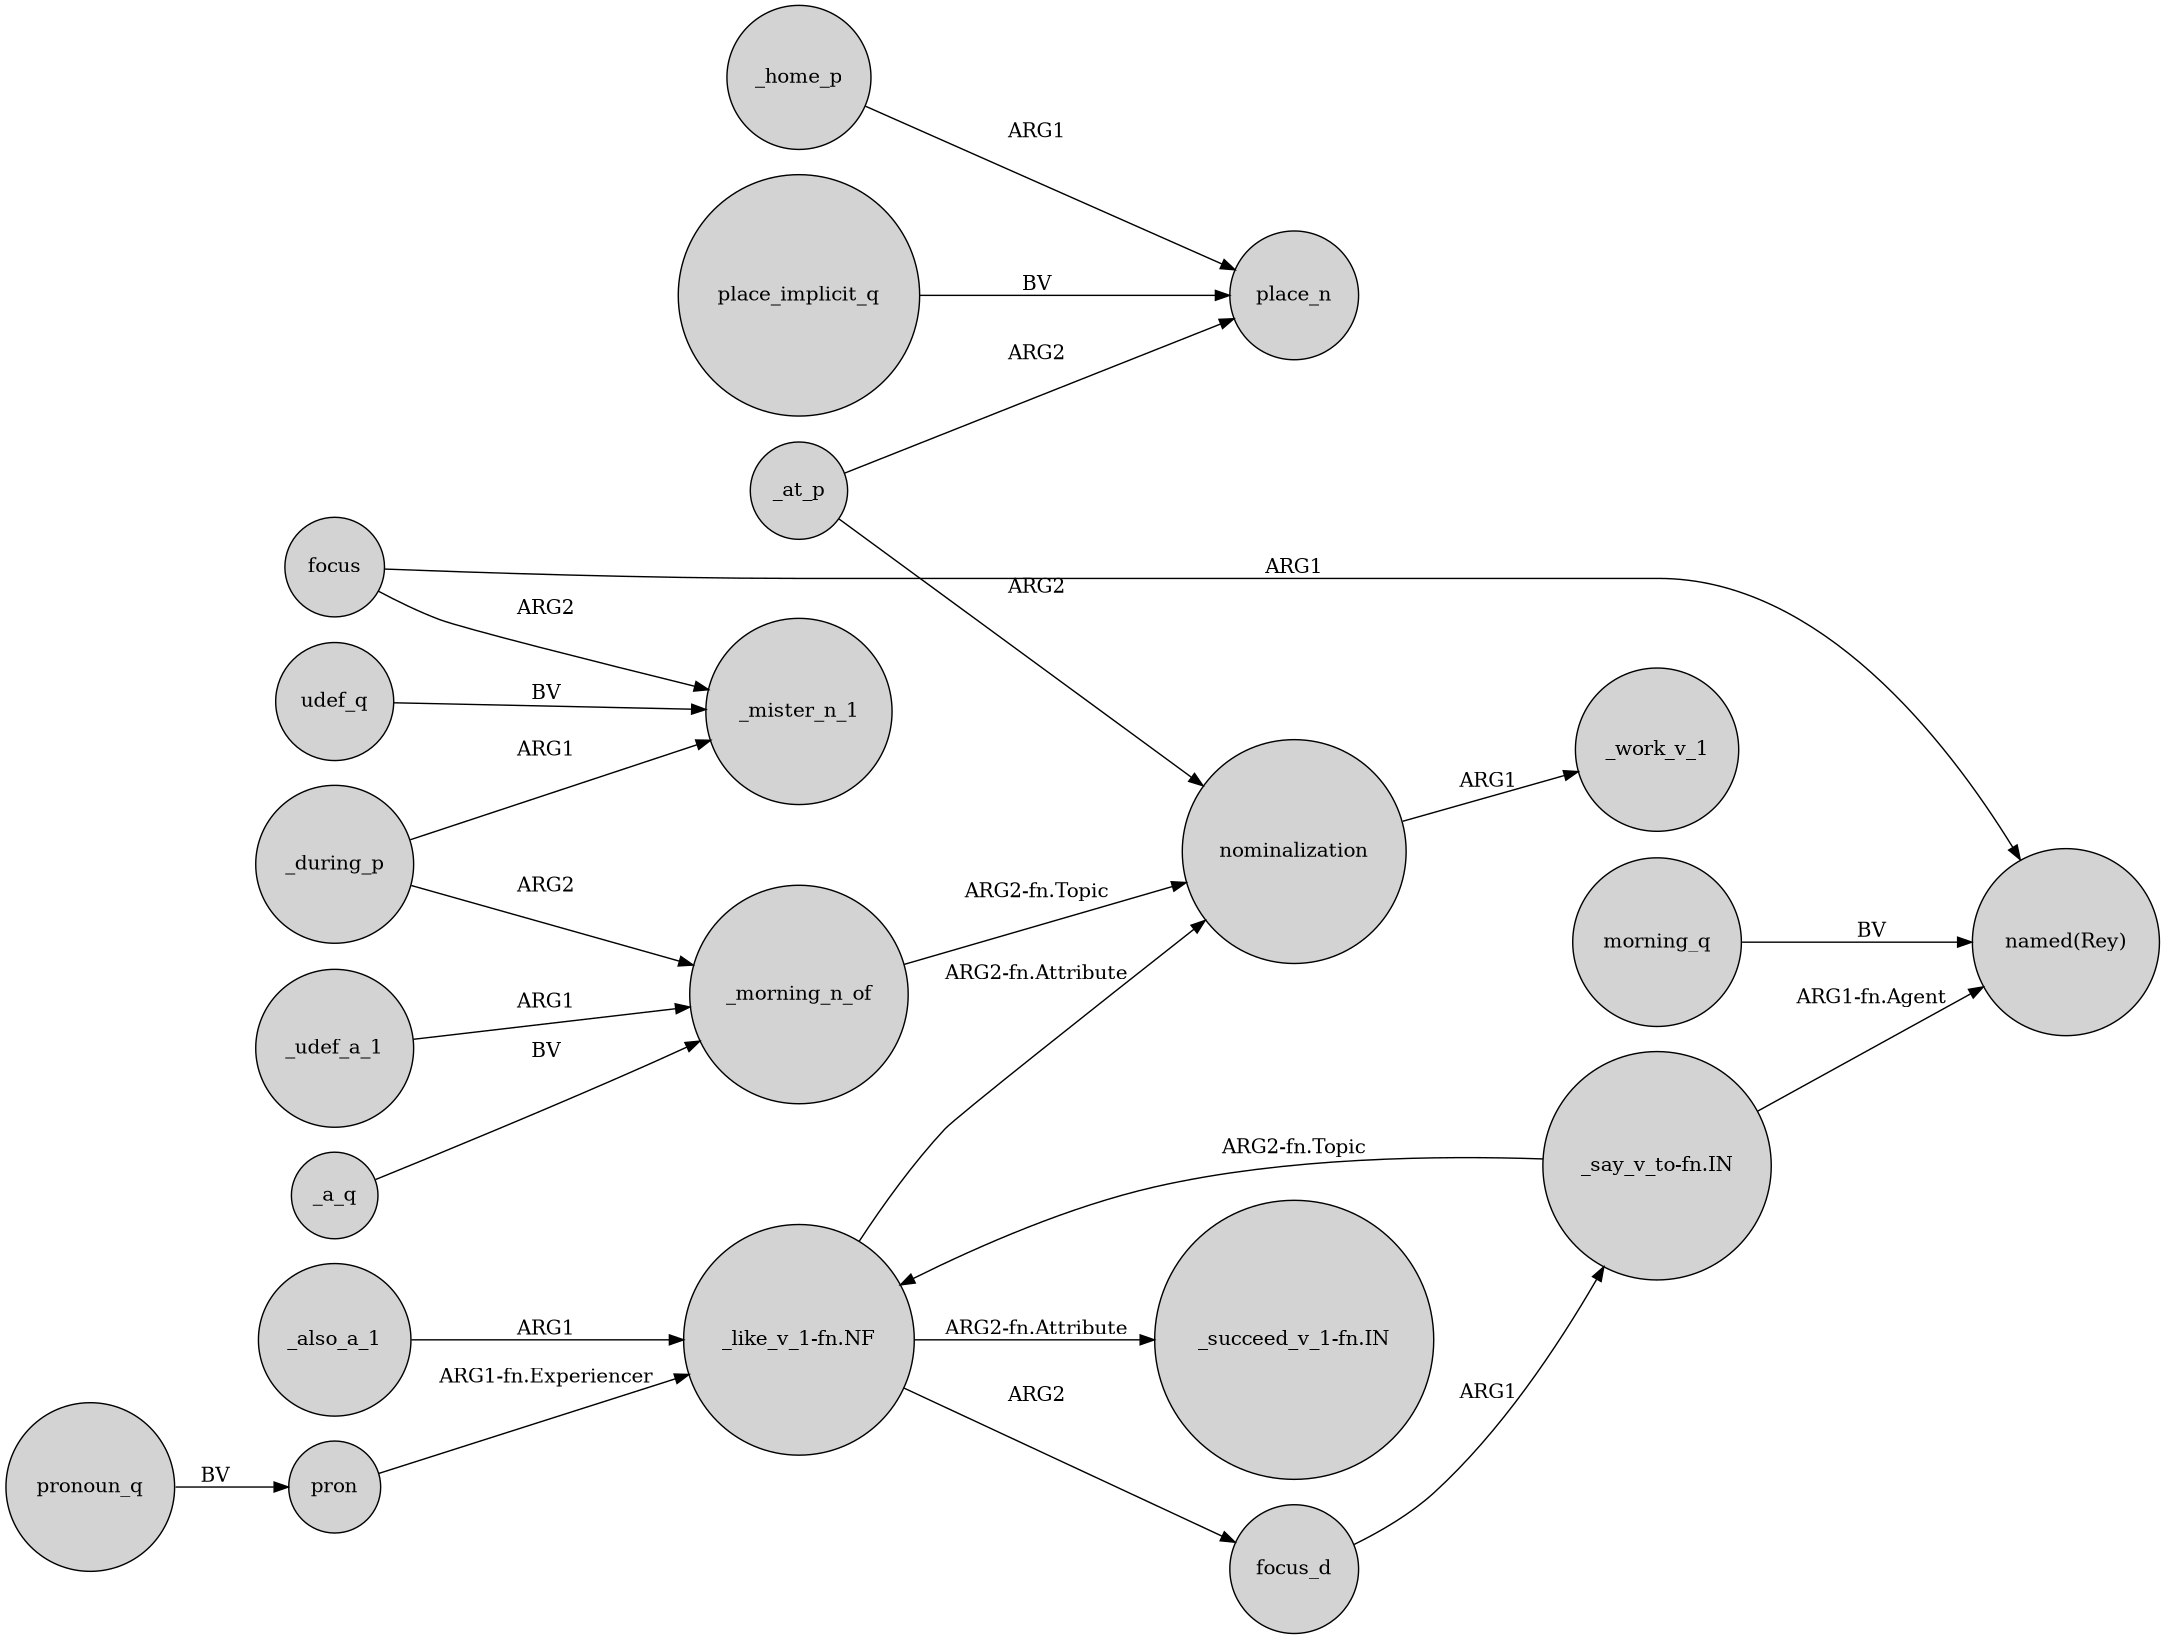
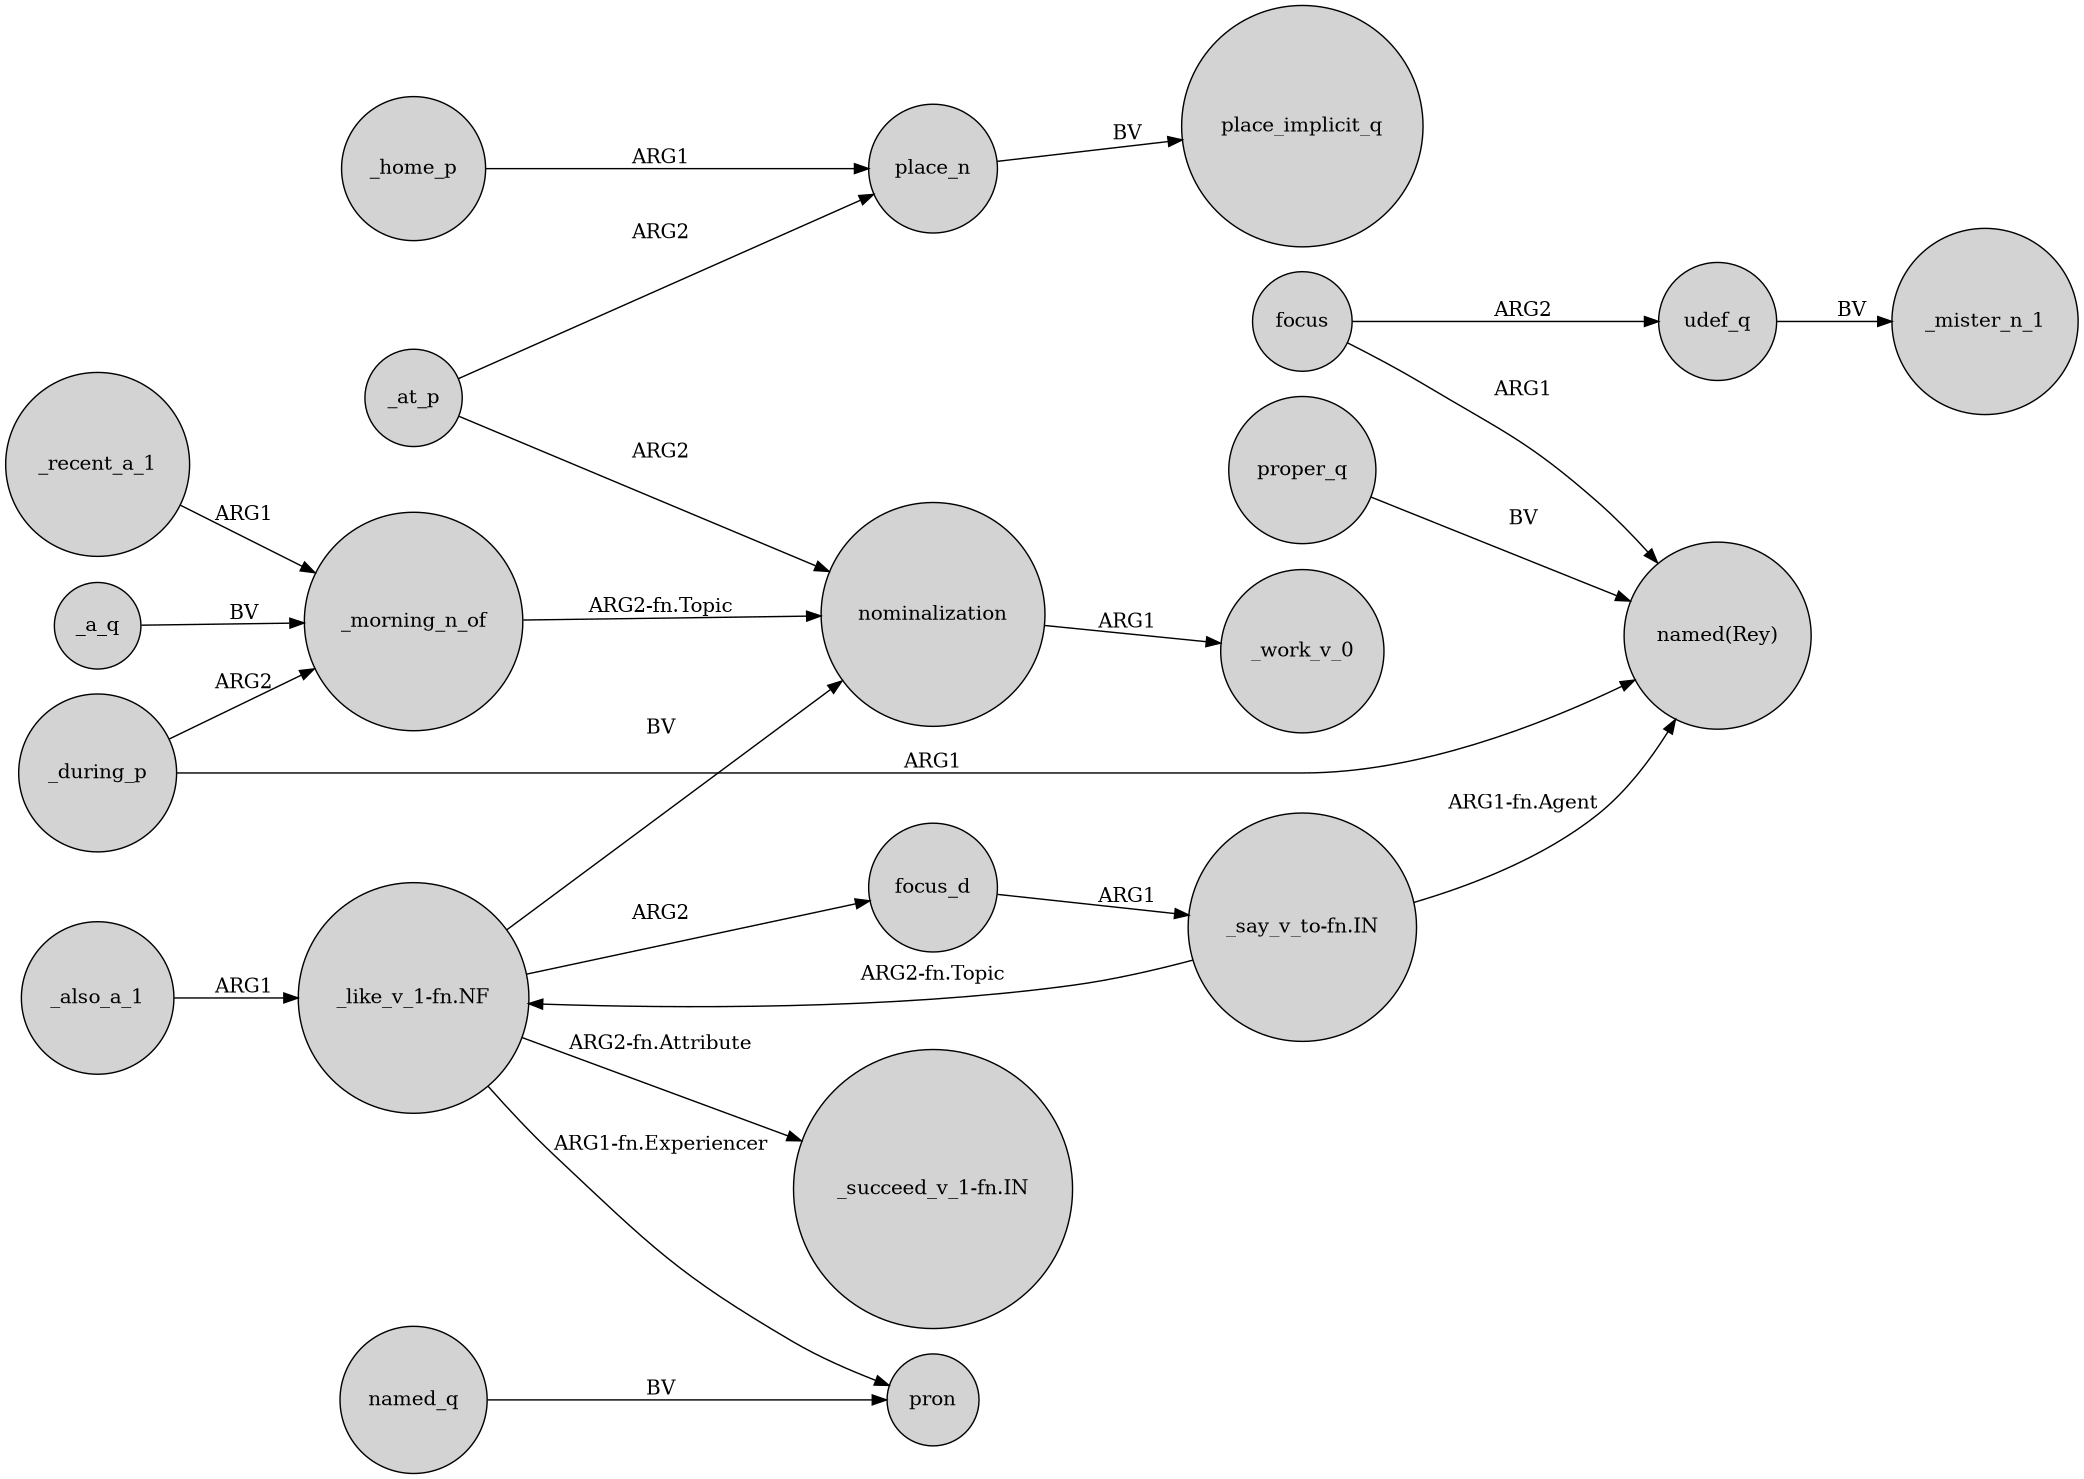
(1067, 295) -> (1083, 151)
(534, 646) -> (1498, 321)
(1657, 750) -> (1302, 651)
(554, 792) -> (907, 773)
(1657, 942) -> (1302, 470)
(1037, 974) -> (661, 728)
(335, 1048) -> (98, 464)
(527, 1426) -> (665, 1256)
(90, 1487) -> (414, 1400)
